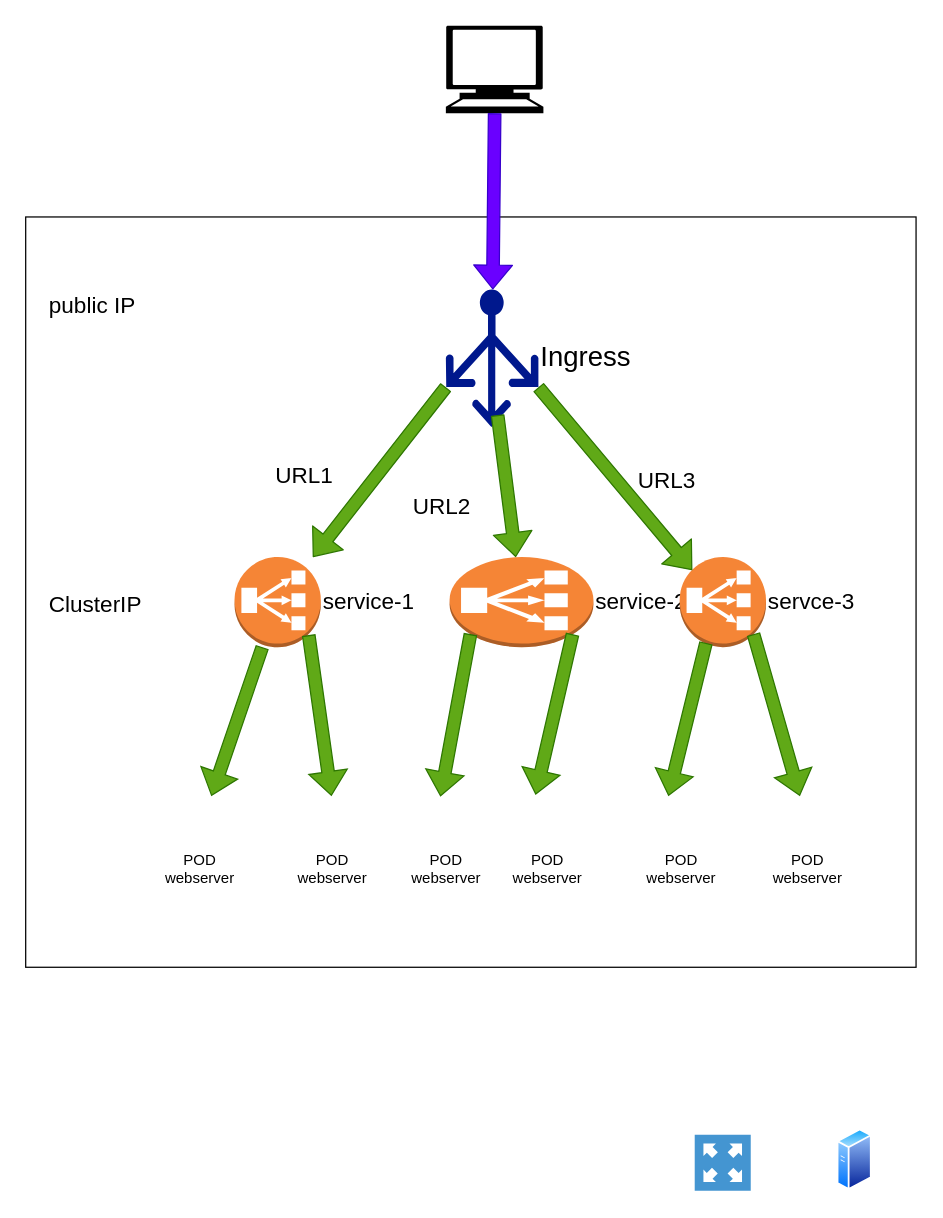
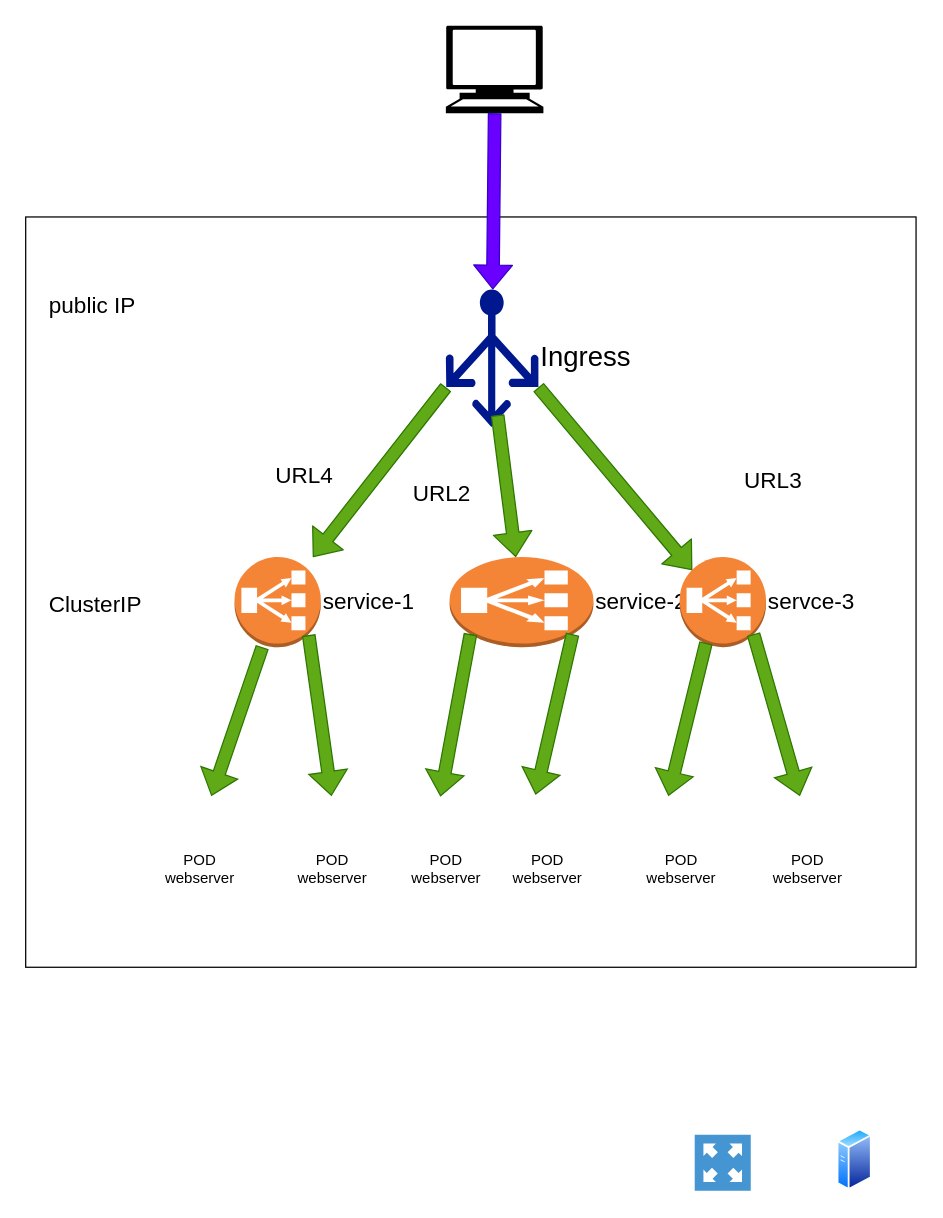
(301, 477) -> (301, 477)
(671, 478) -> (777, 478)
(446, 504) -> (446, 492)
